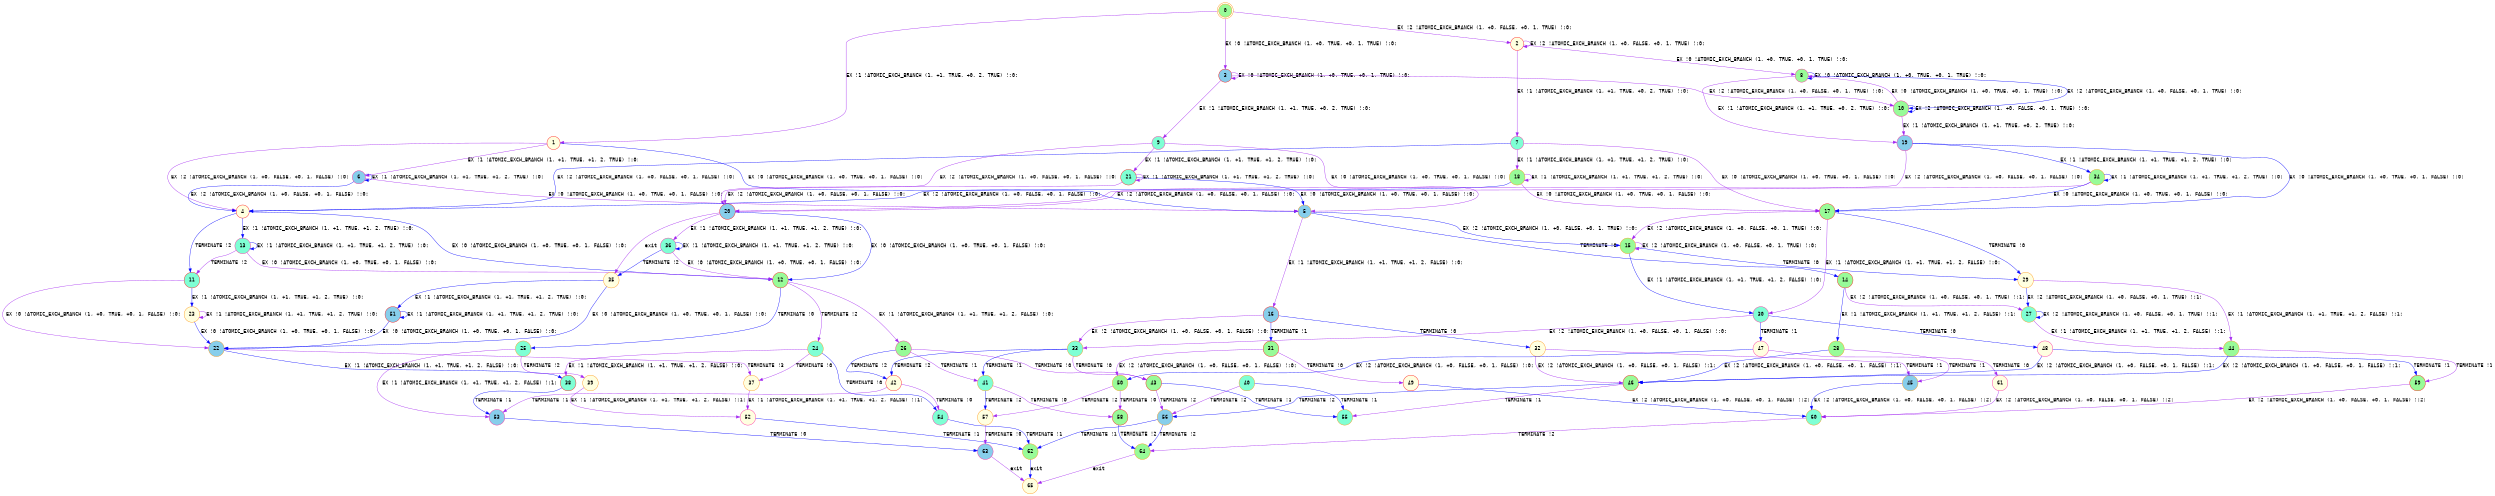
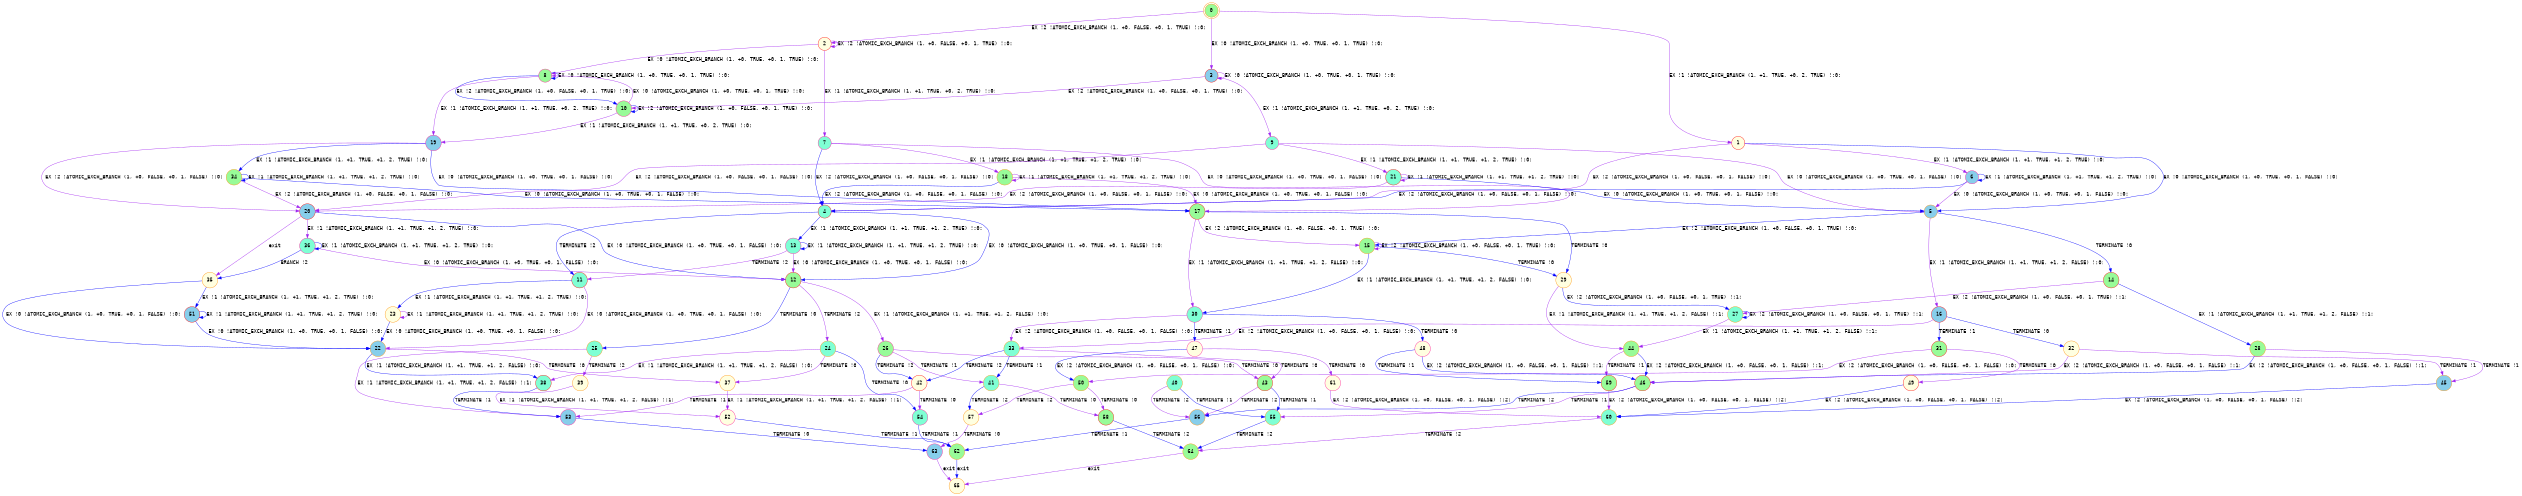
(243, 212) -> (825, 212)
(661, 263) -> (294, 263)
(766, 366) -> (567, 366)
(1158, 435) -> (1234, 434)
